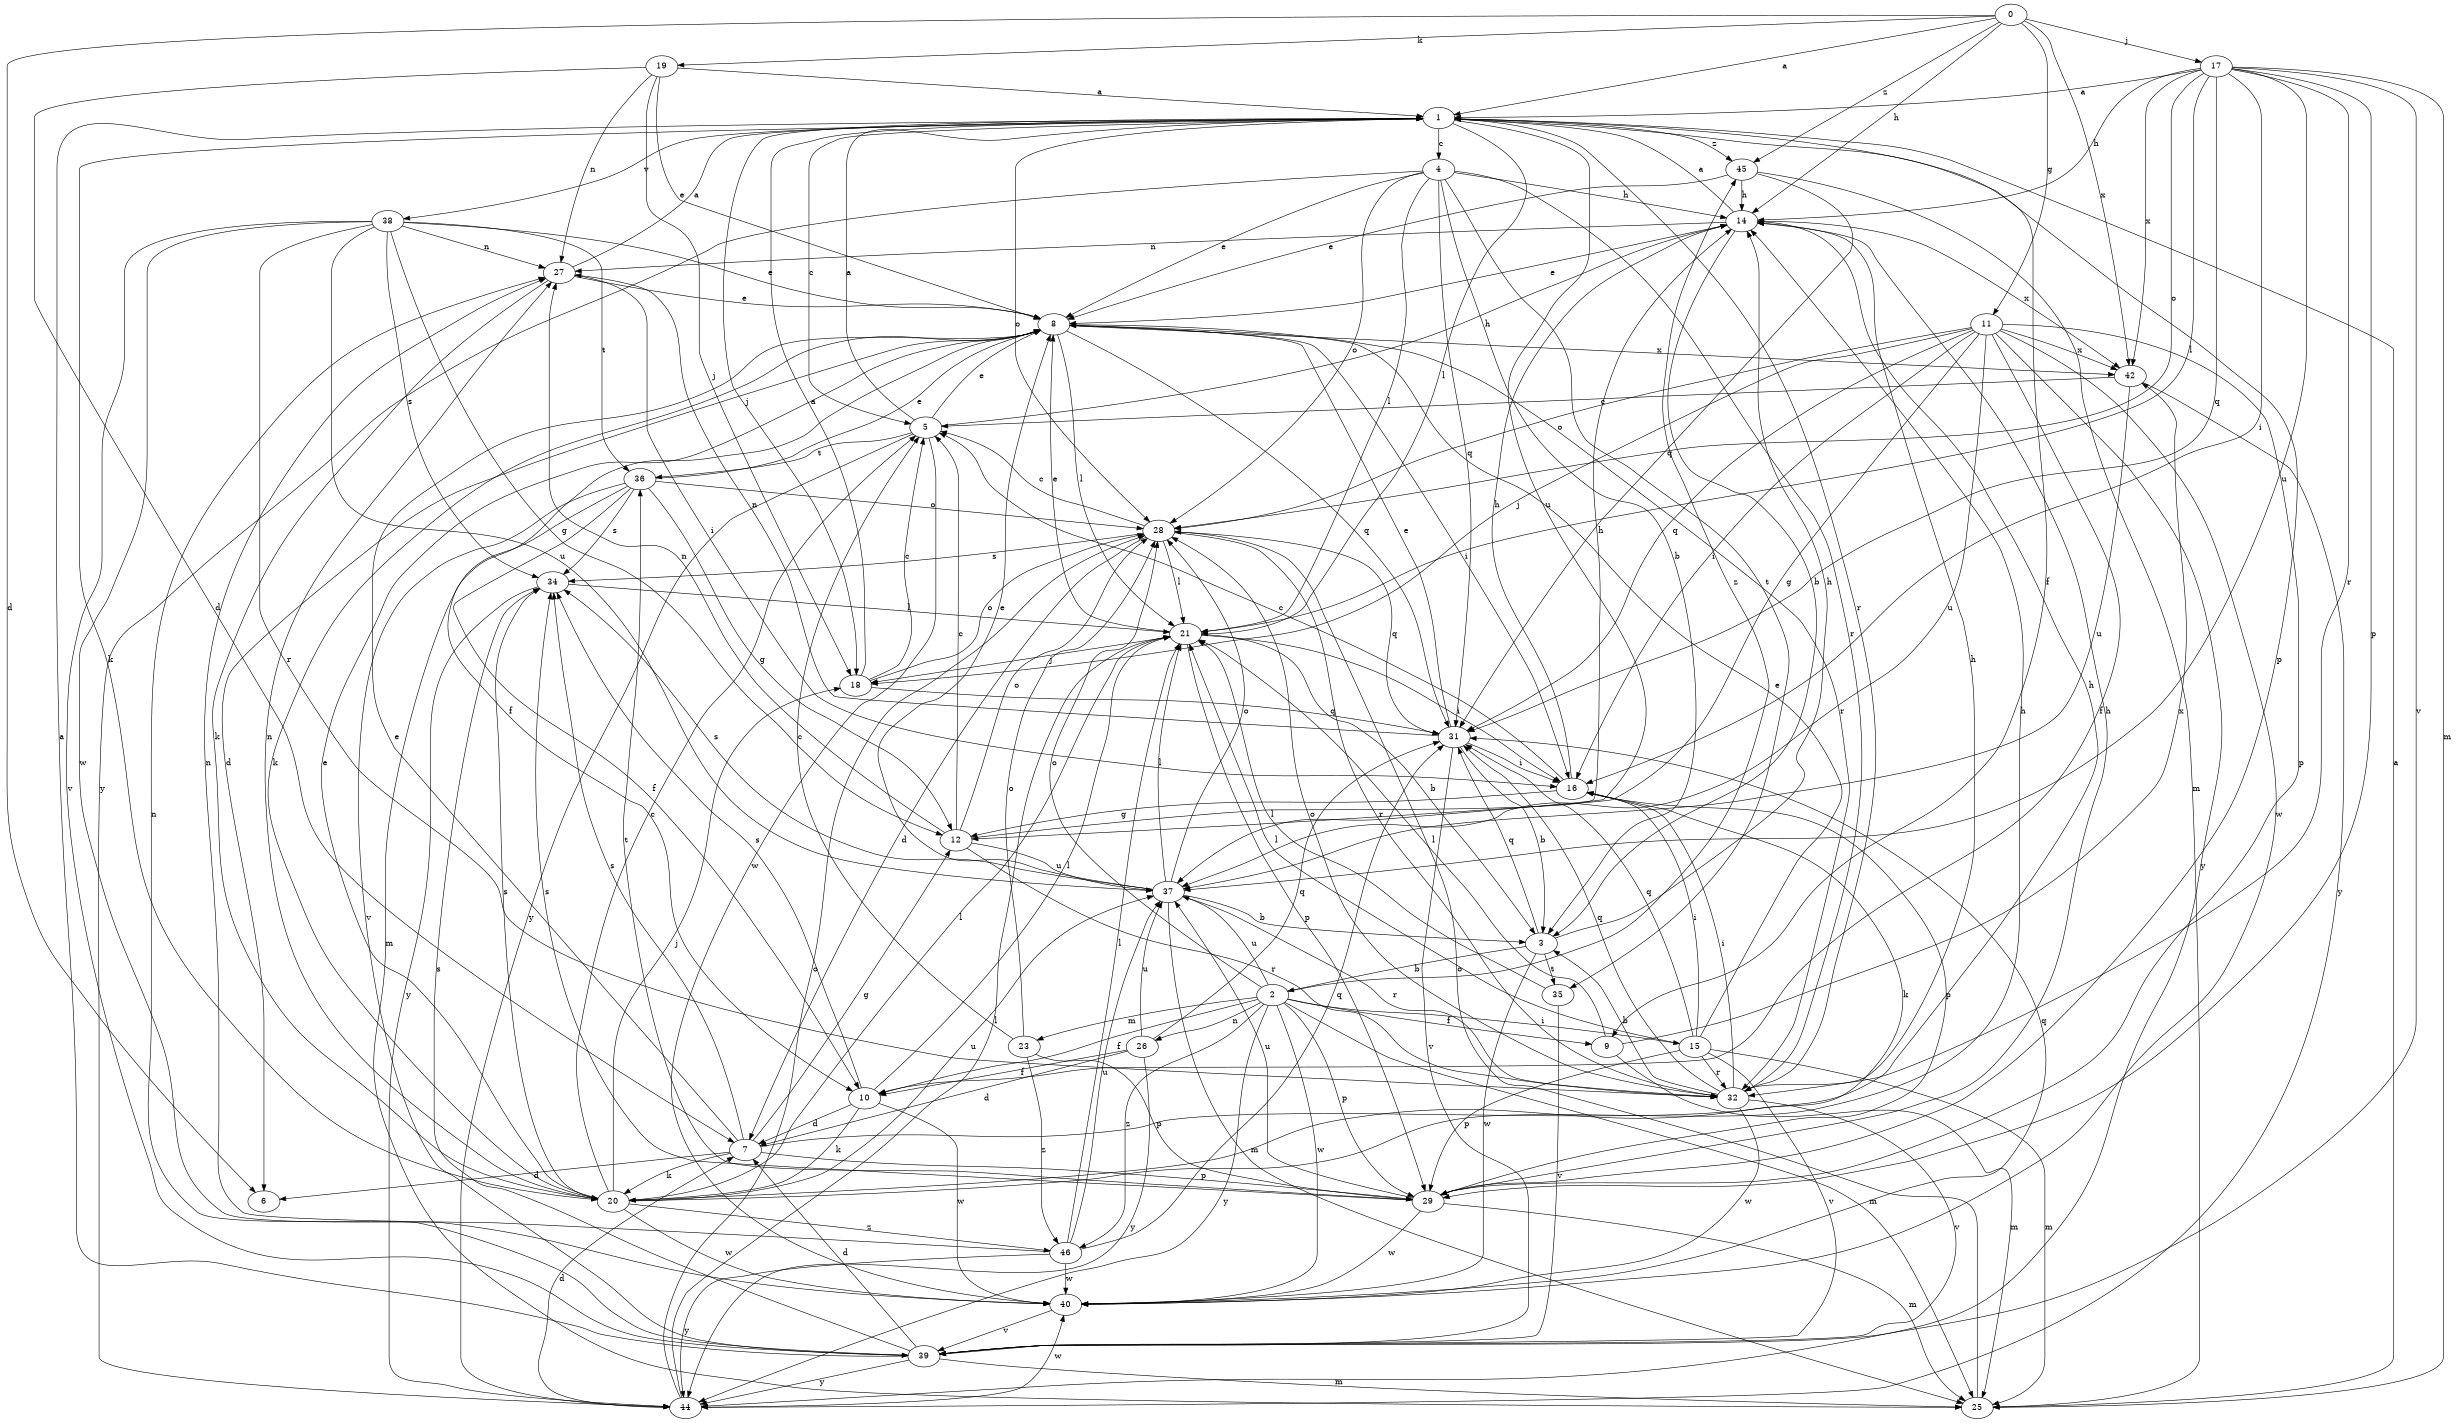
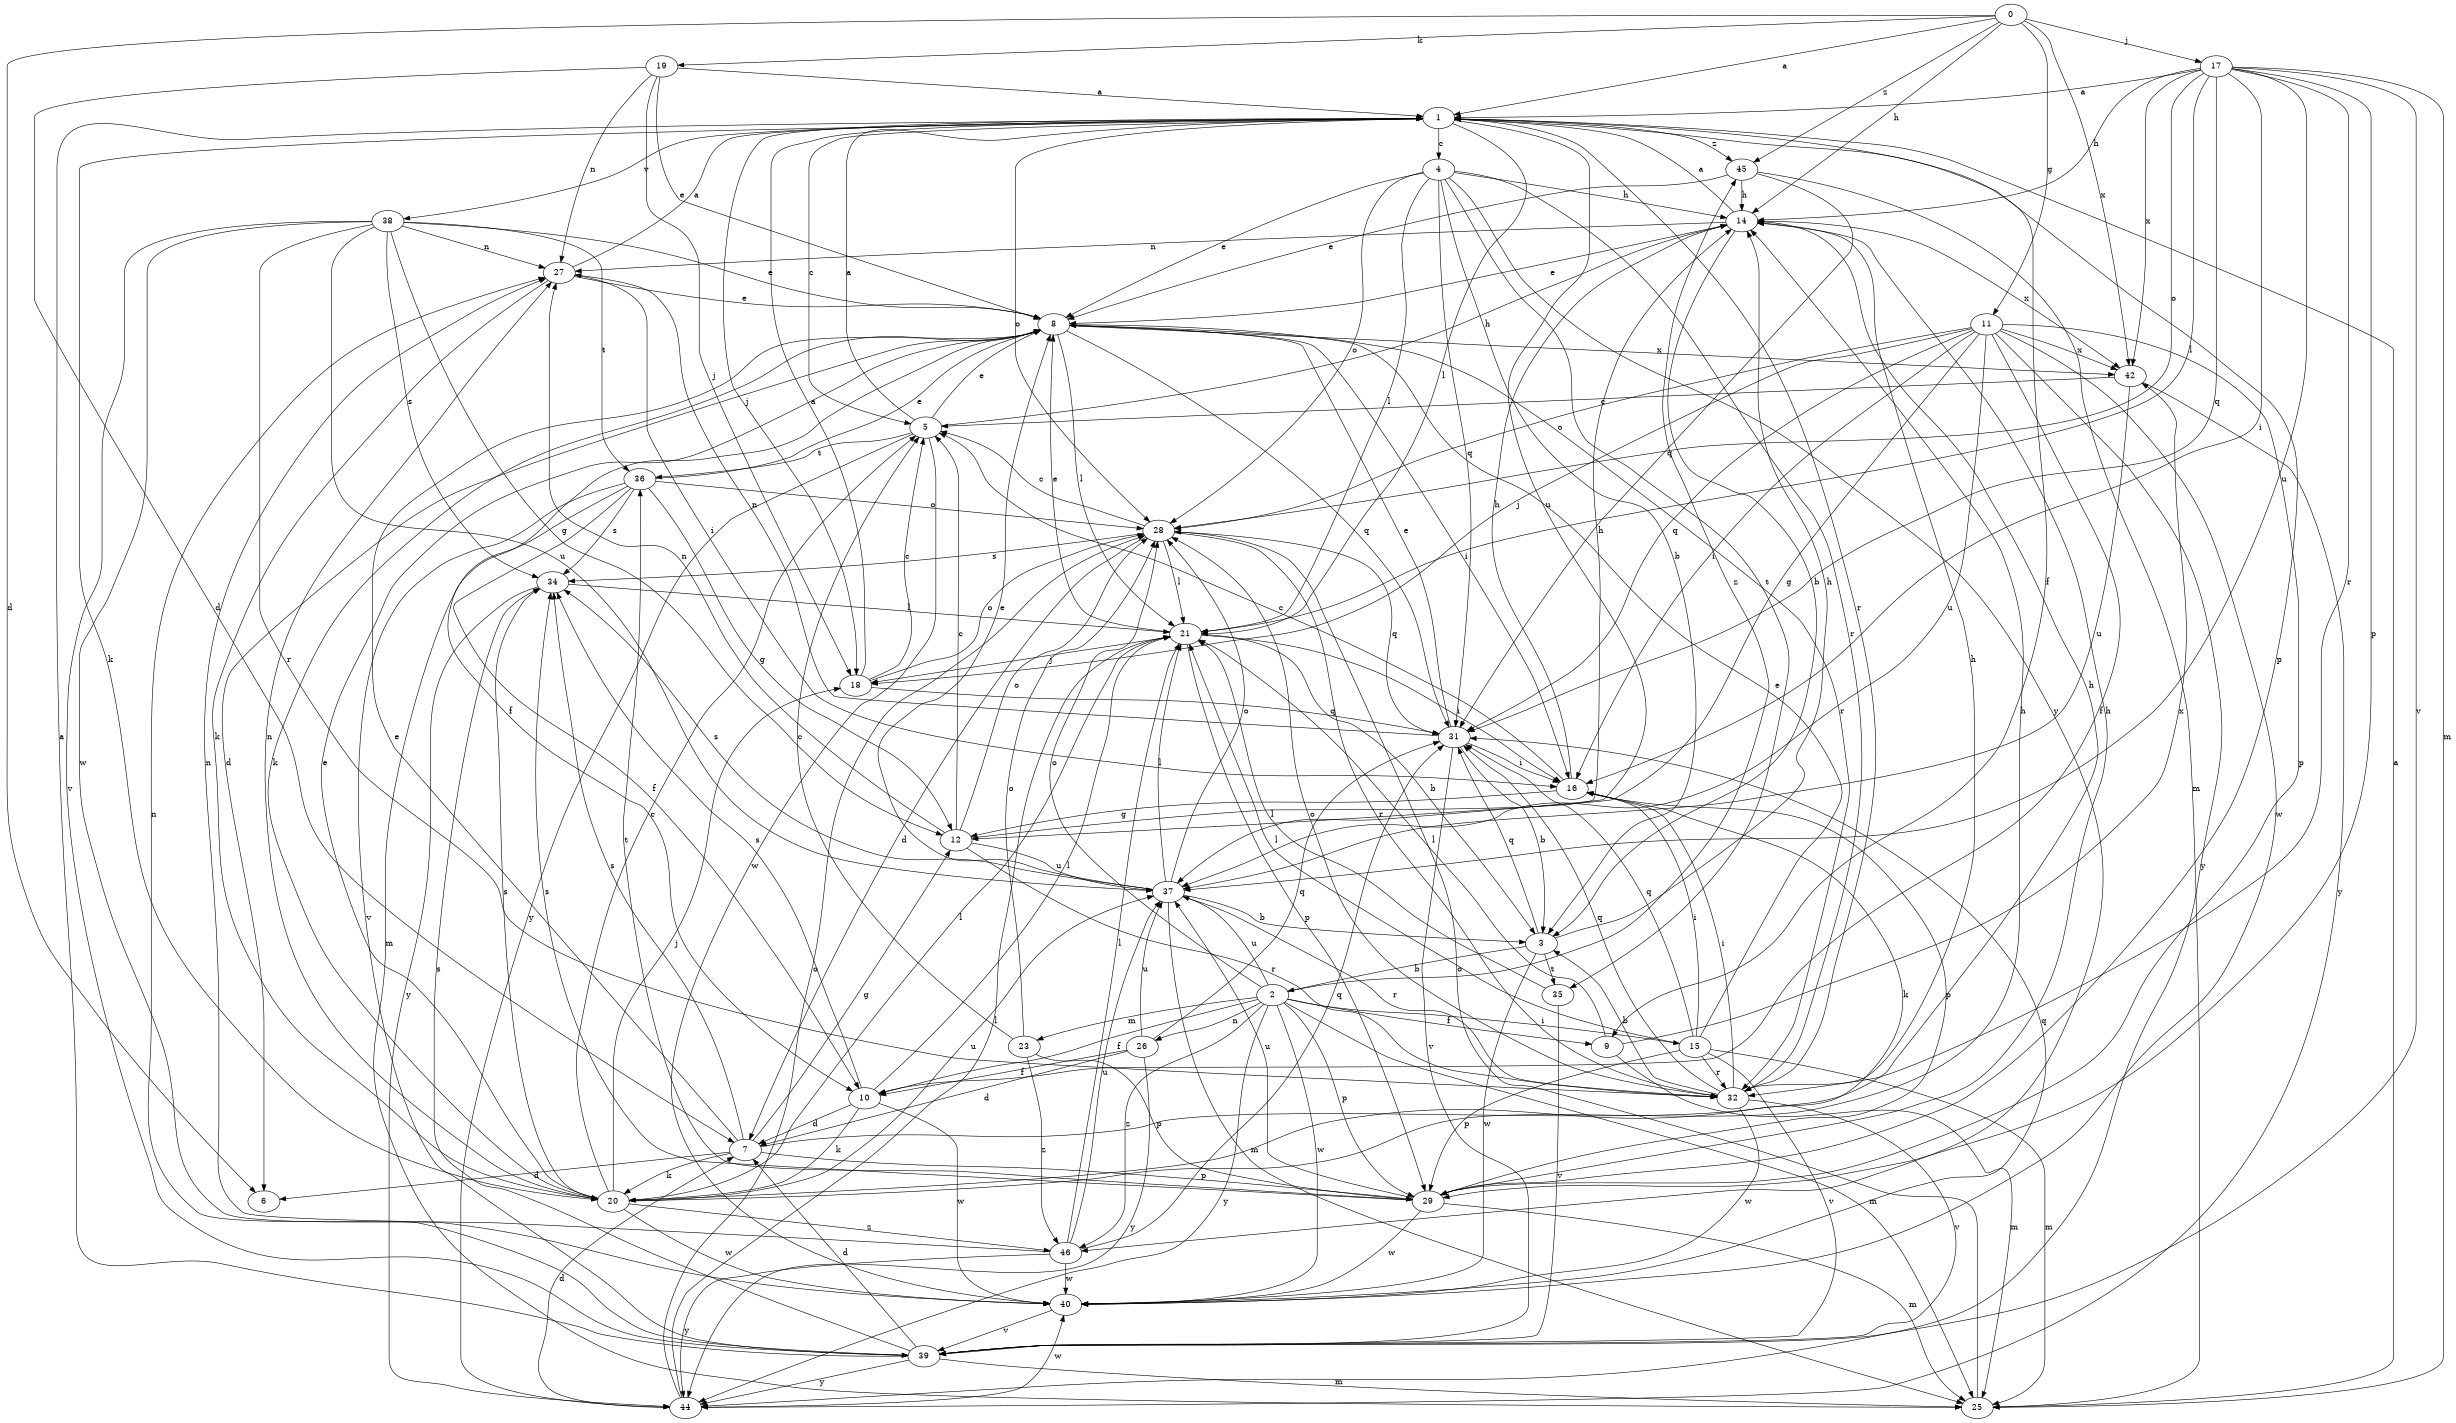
(173, 592) -> (2085, 976)
